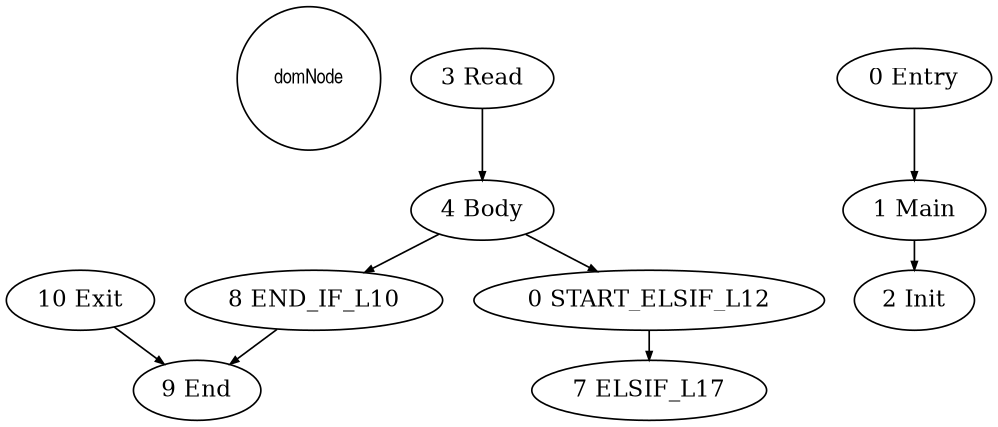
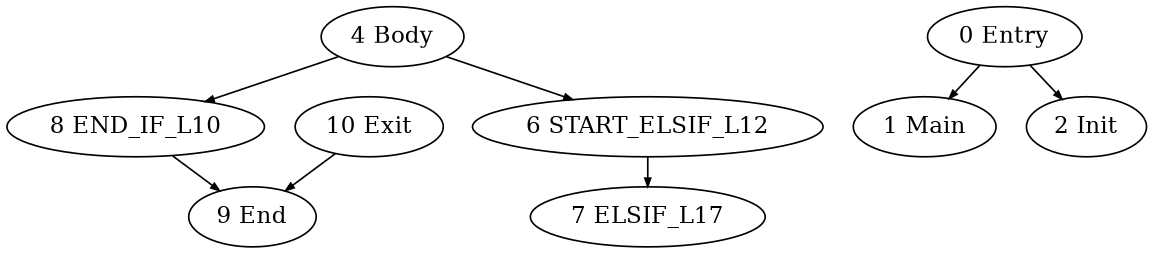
(309, 78) -> none
(482, 78) -> none
(914, 251) -> (1043, 79)
(649, 300) -> (648, 127)
